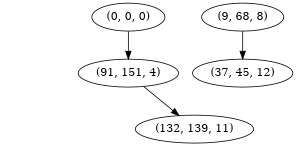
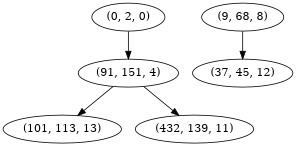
(128, 17) -> (128, 17)
none -> (62, 129)
(194, 129) -> (194, 129)
